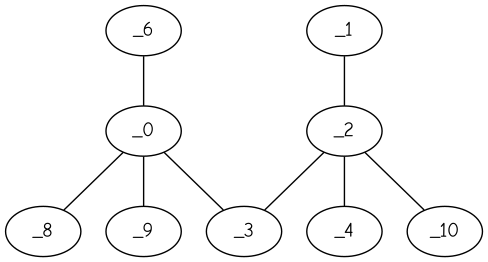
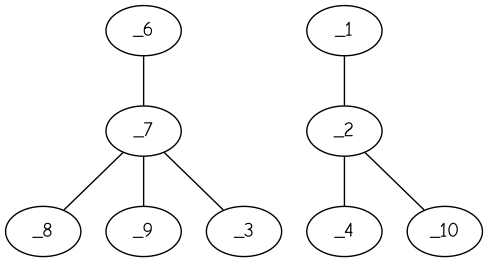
(144, 131) -> (144, 131)
(294, 181) -> none
